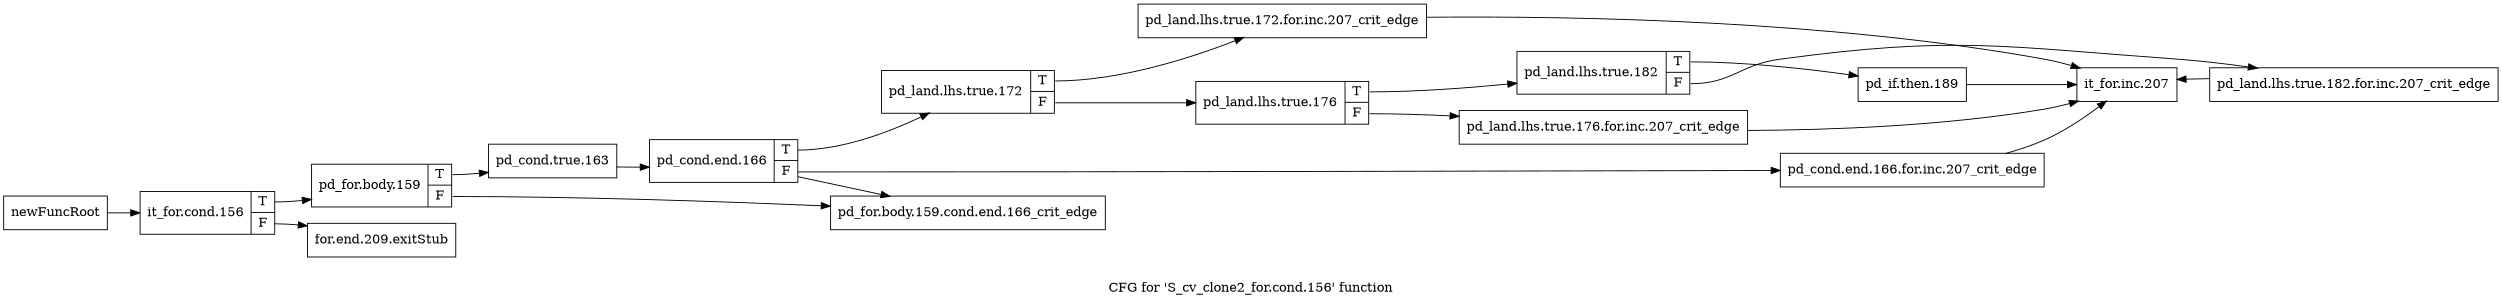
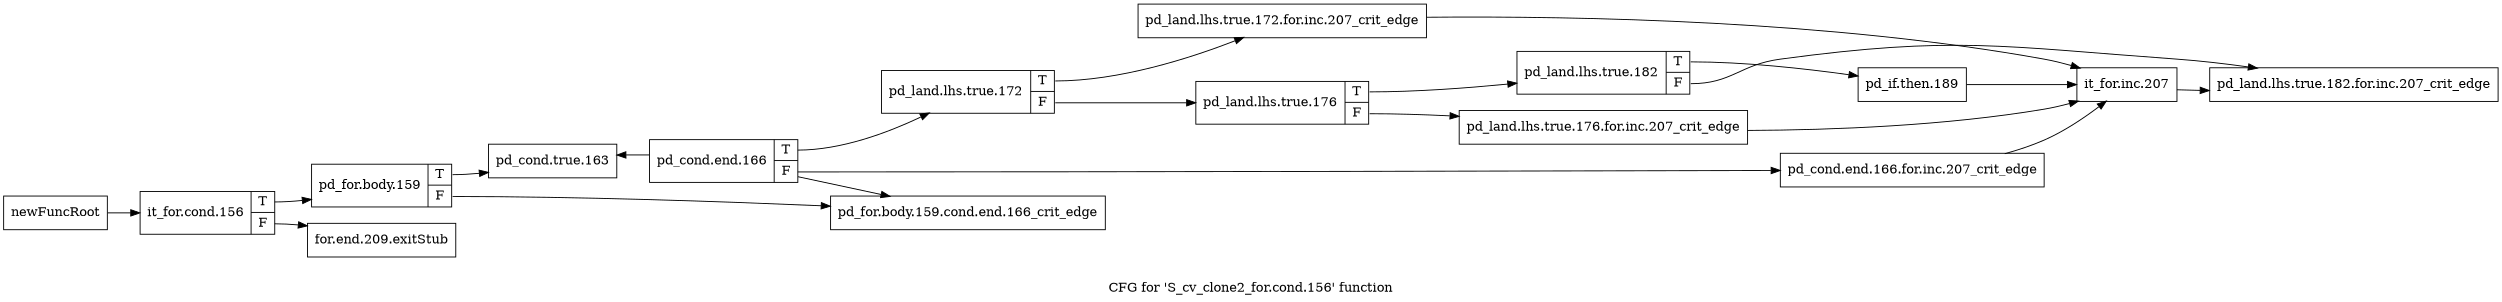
(2198, 79) -> (2189, 90)
(628, 167) -> (638, 155)
